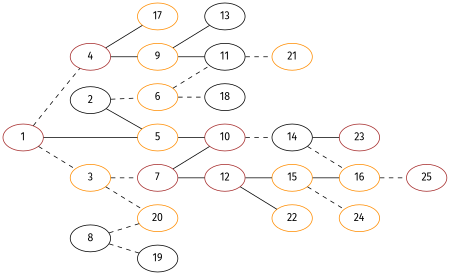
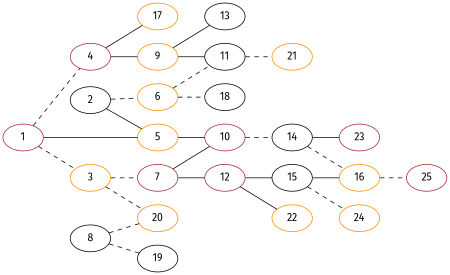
(292, 178) -> (292, 178)
